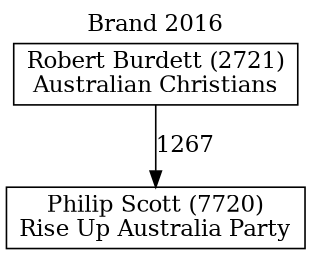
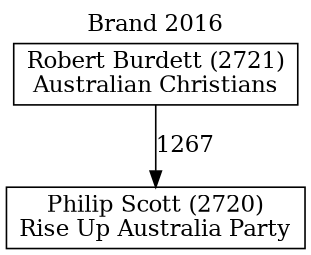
(156, 218) -> (156, 218)
